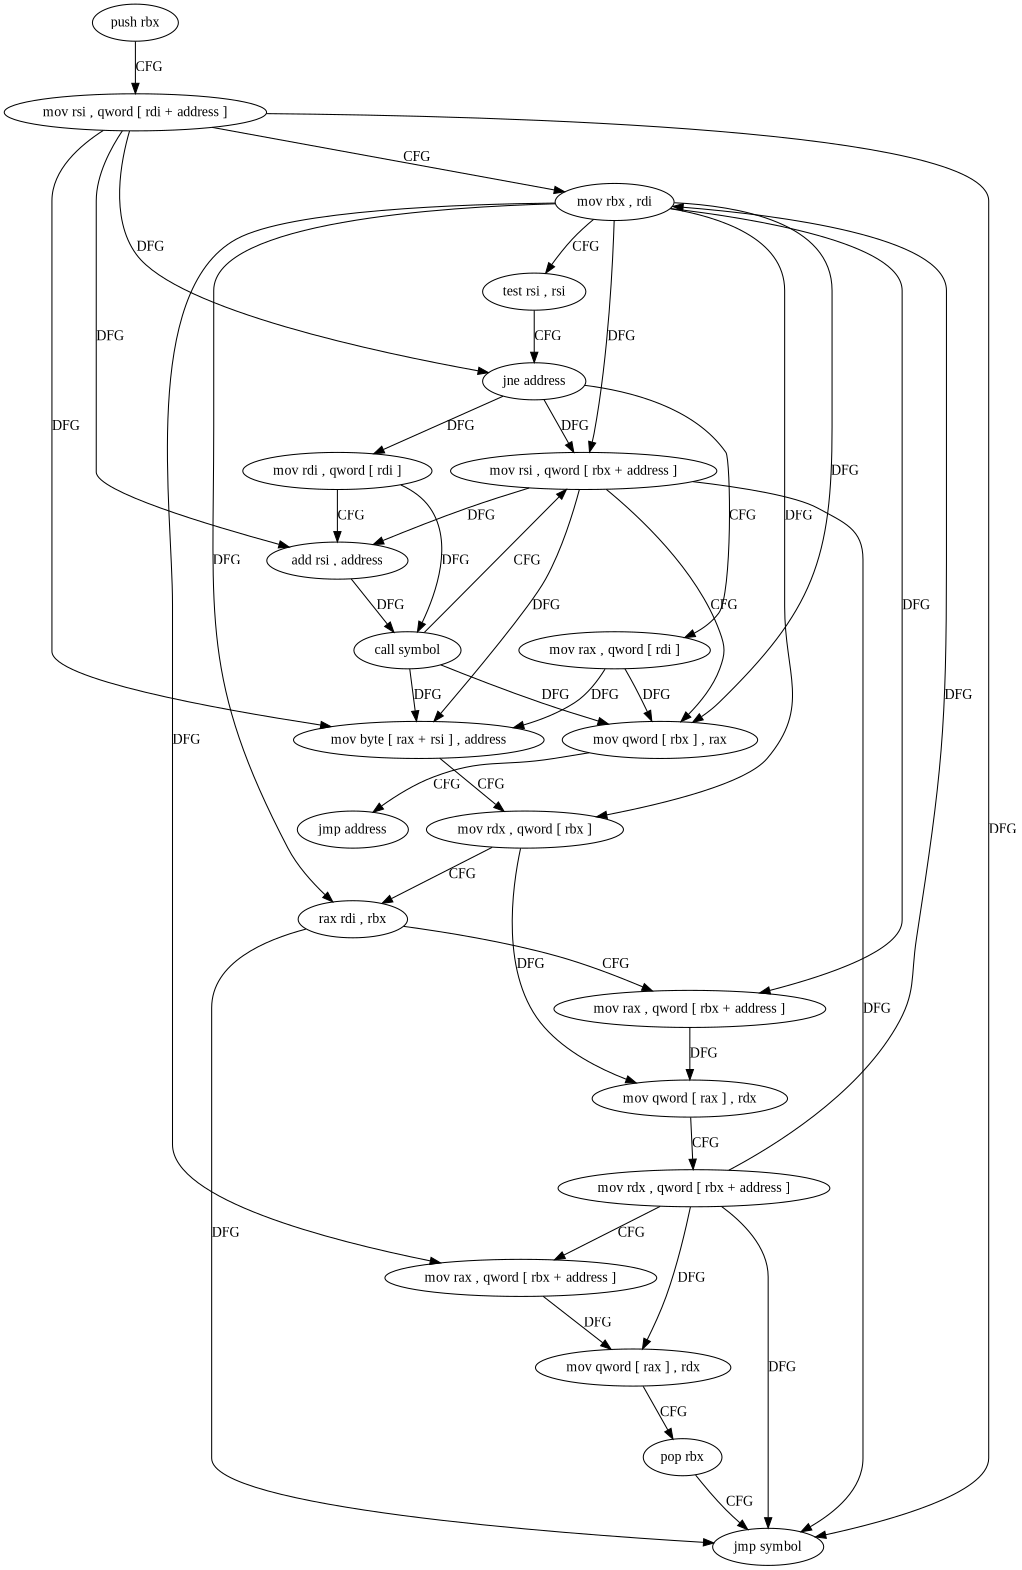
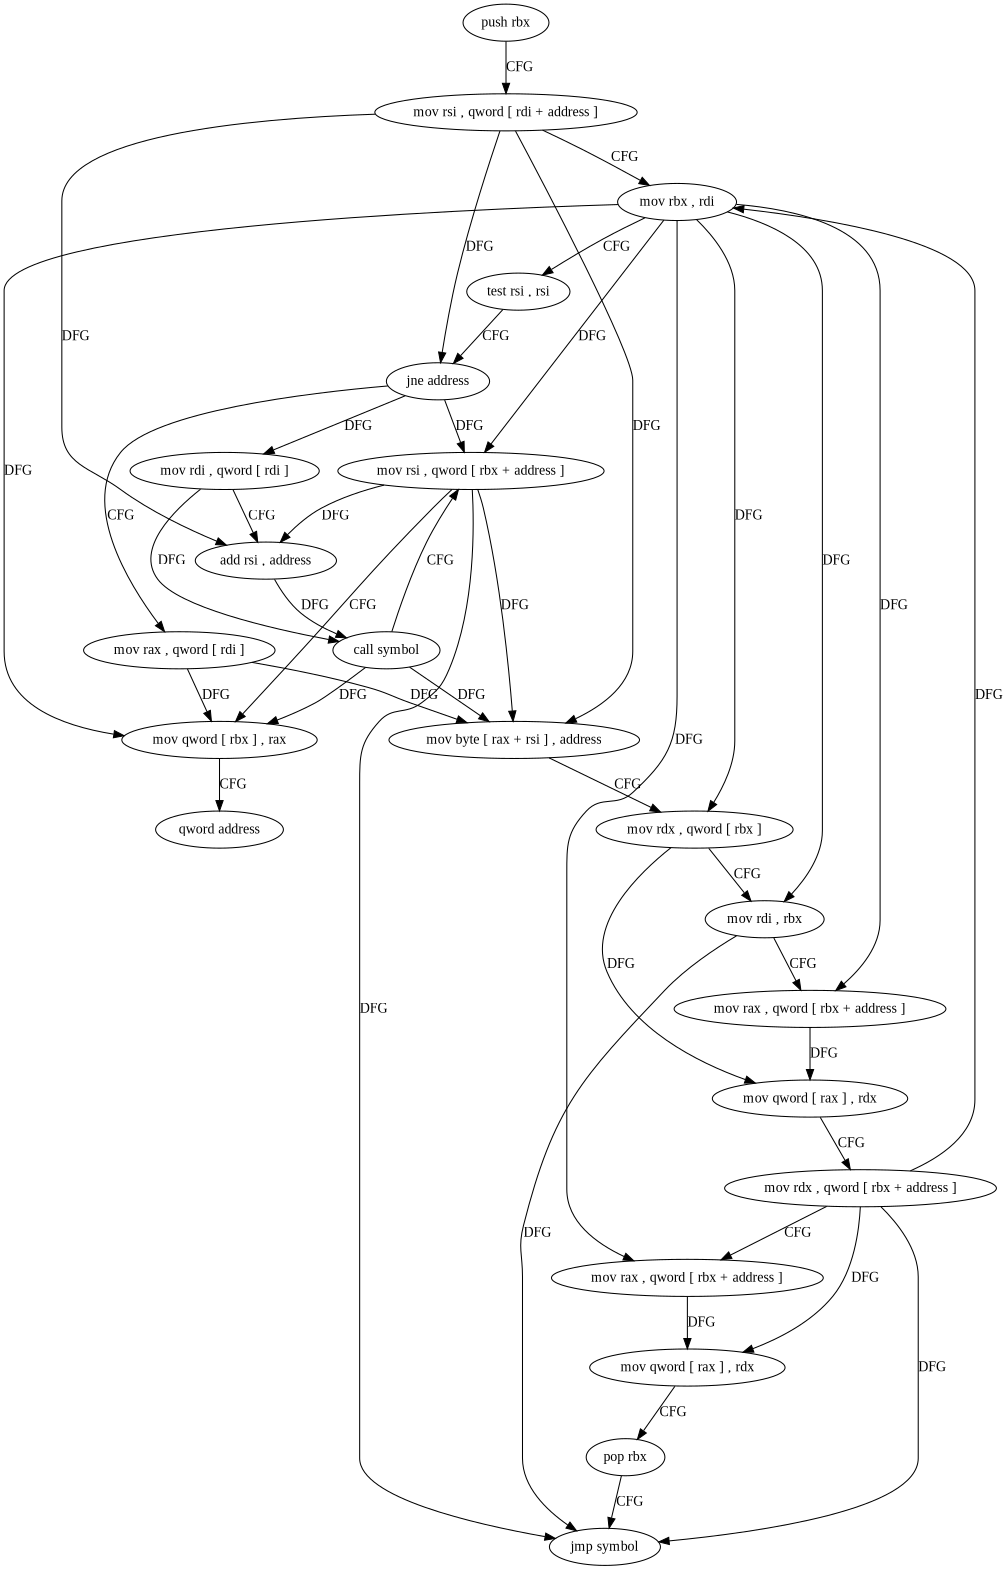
(989, 554) -> none
(353, 830) -> (220, 830)
(353, 919) -> (765, 919)
